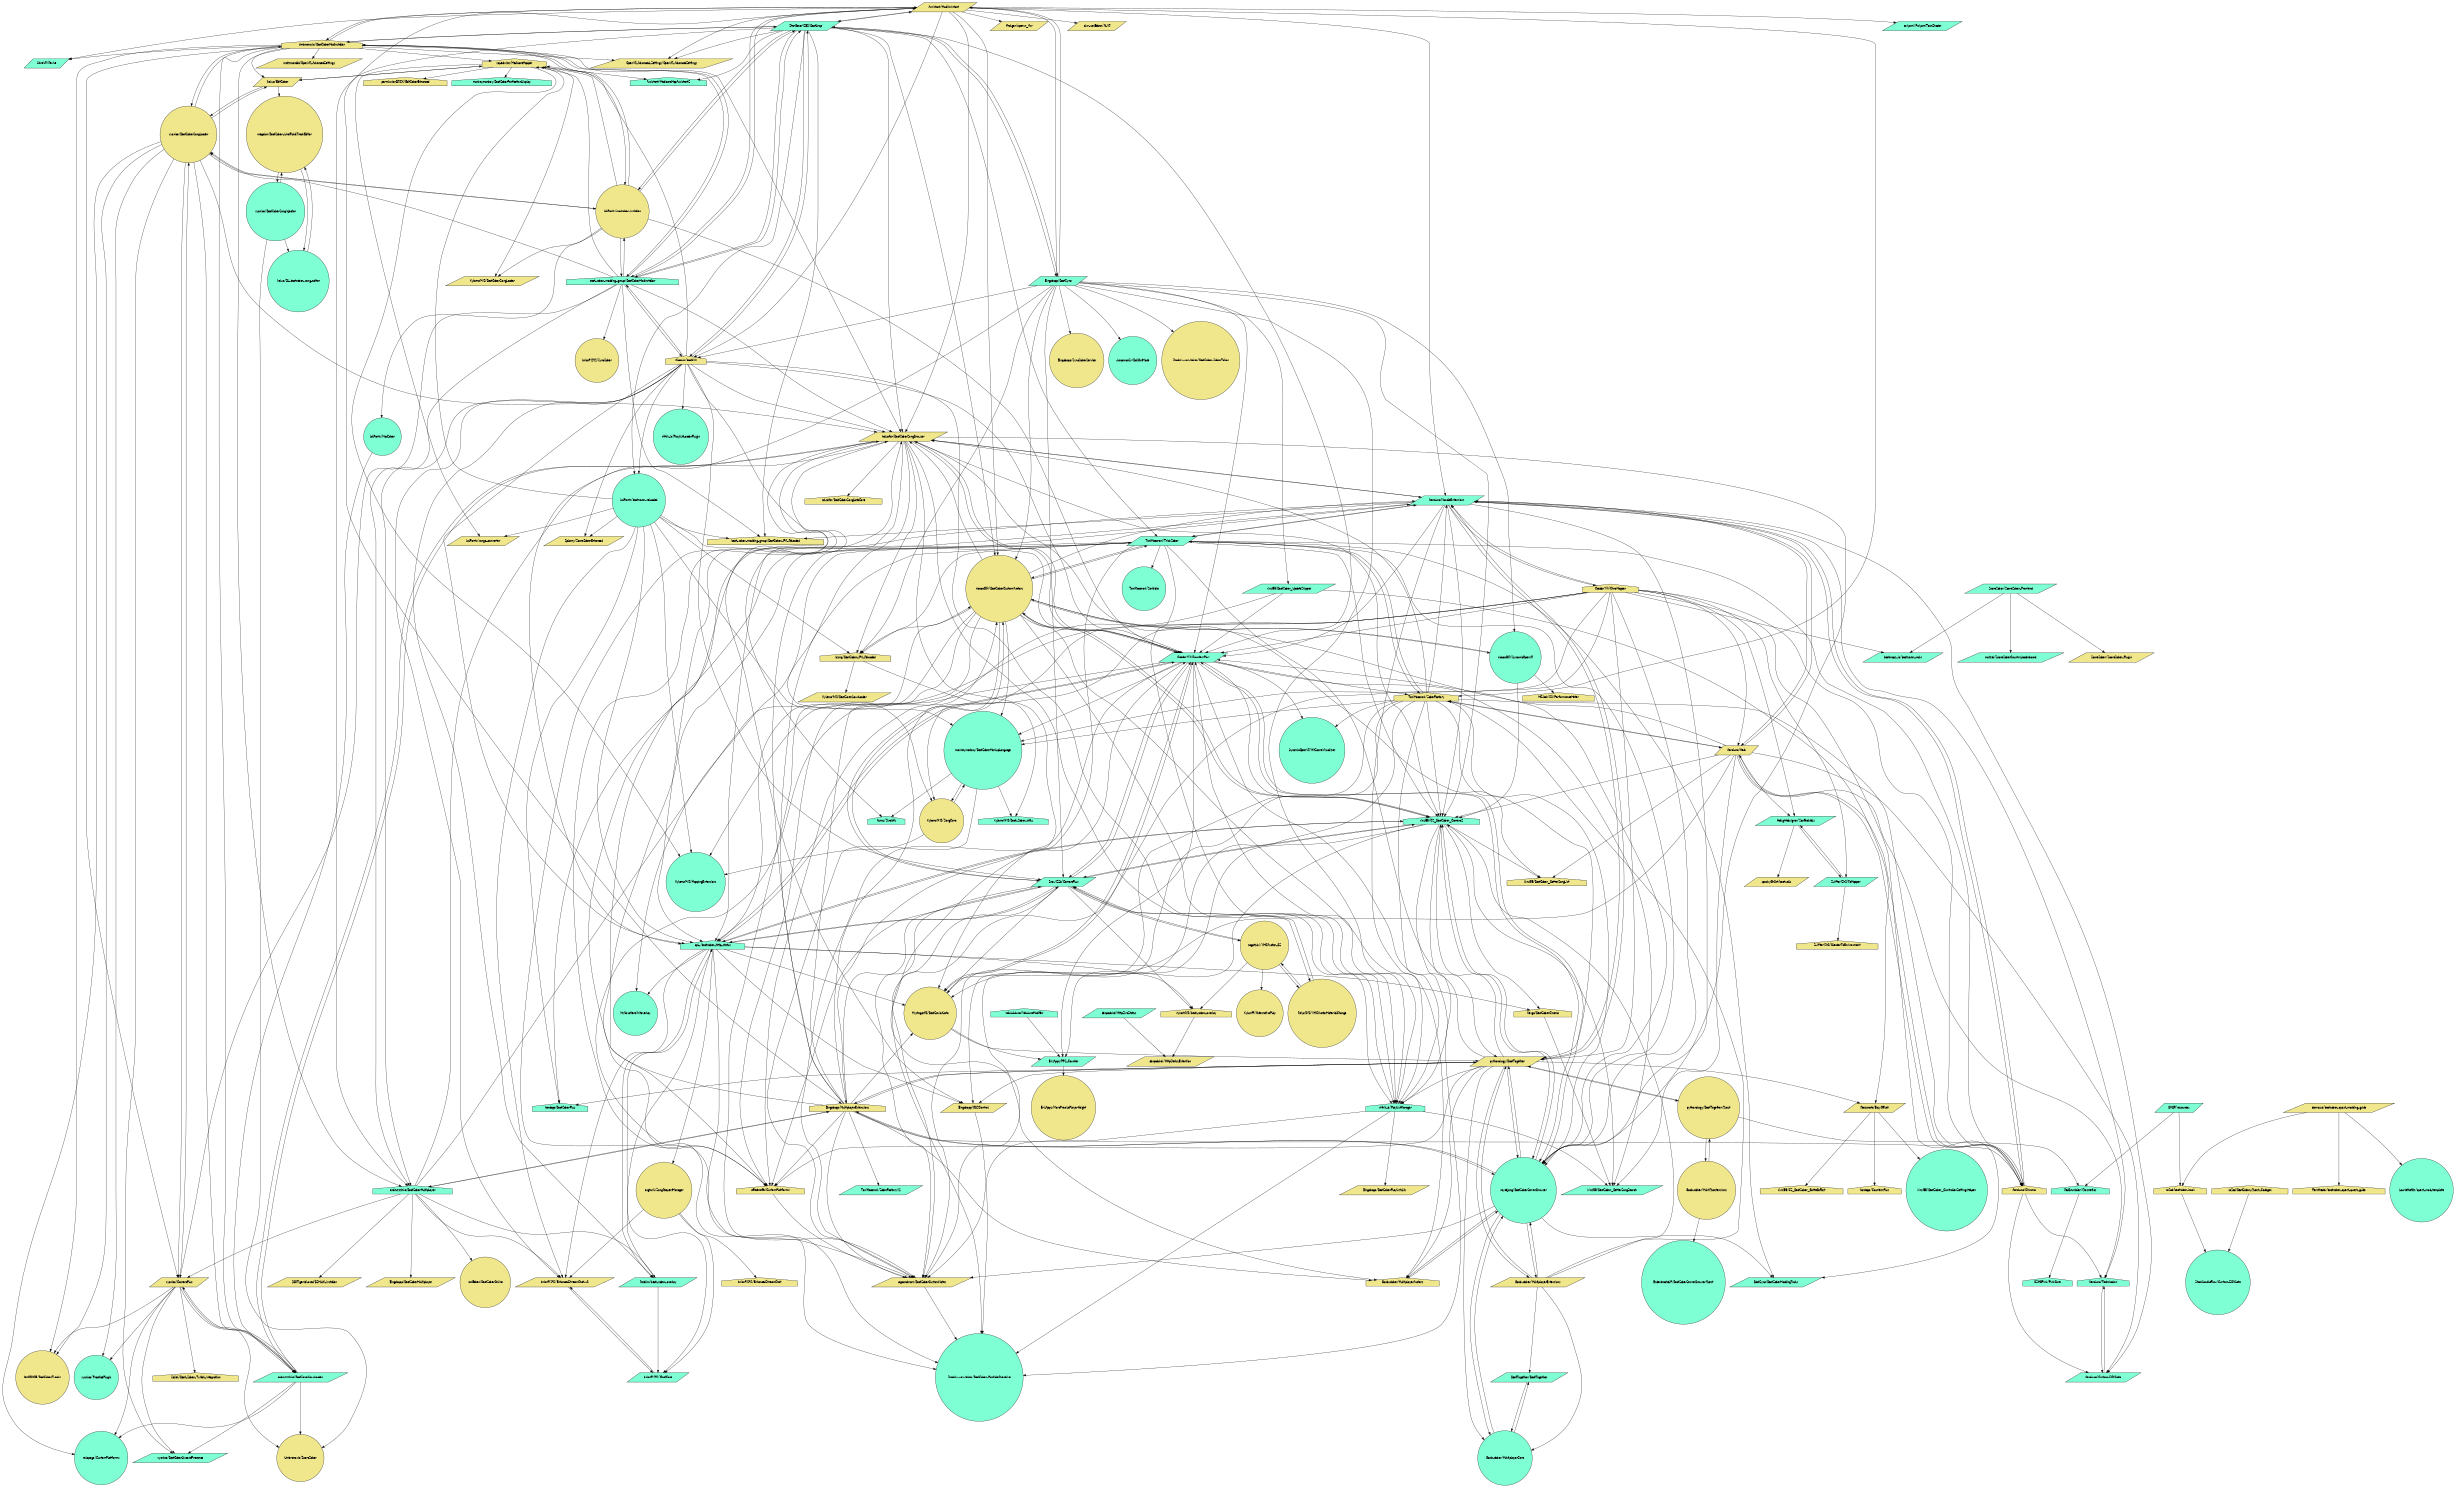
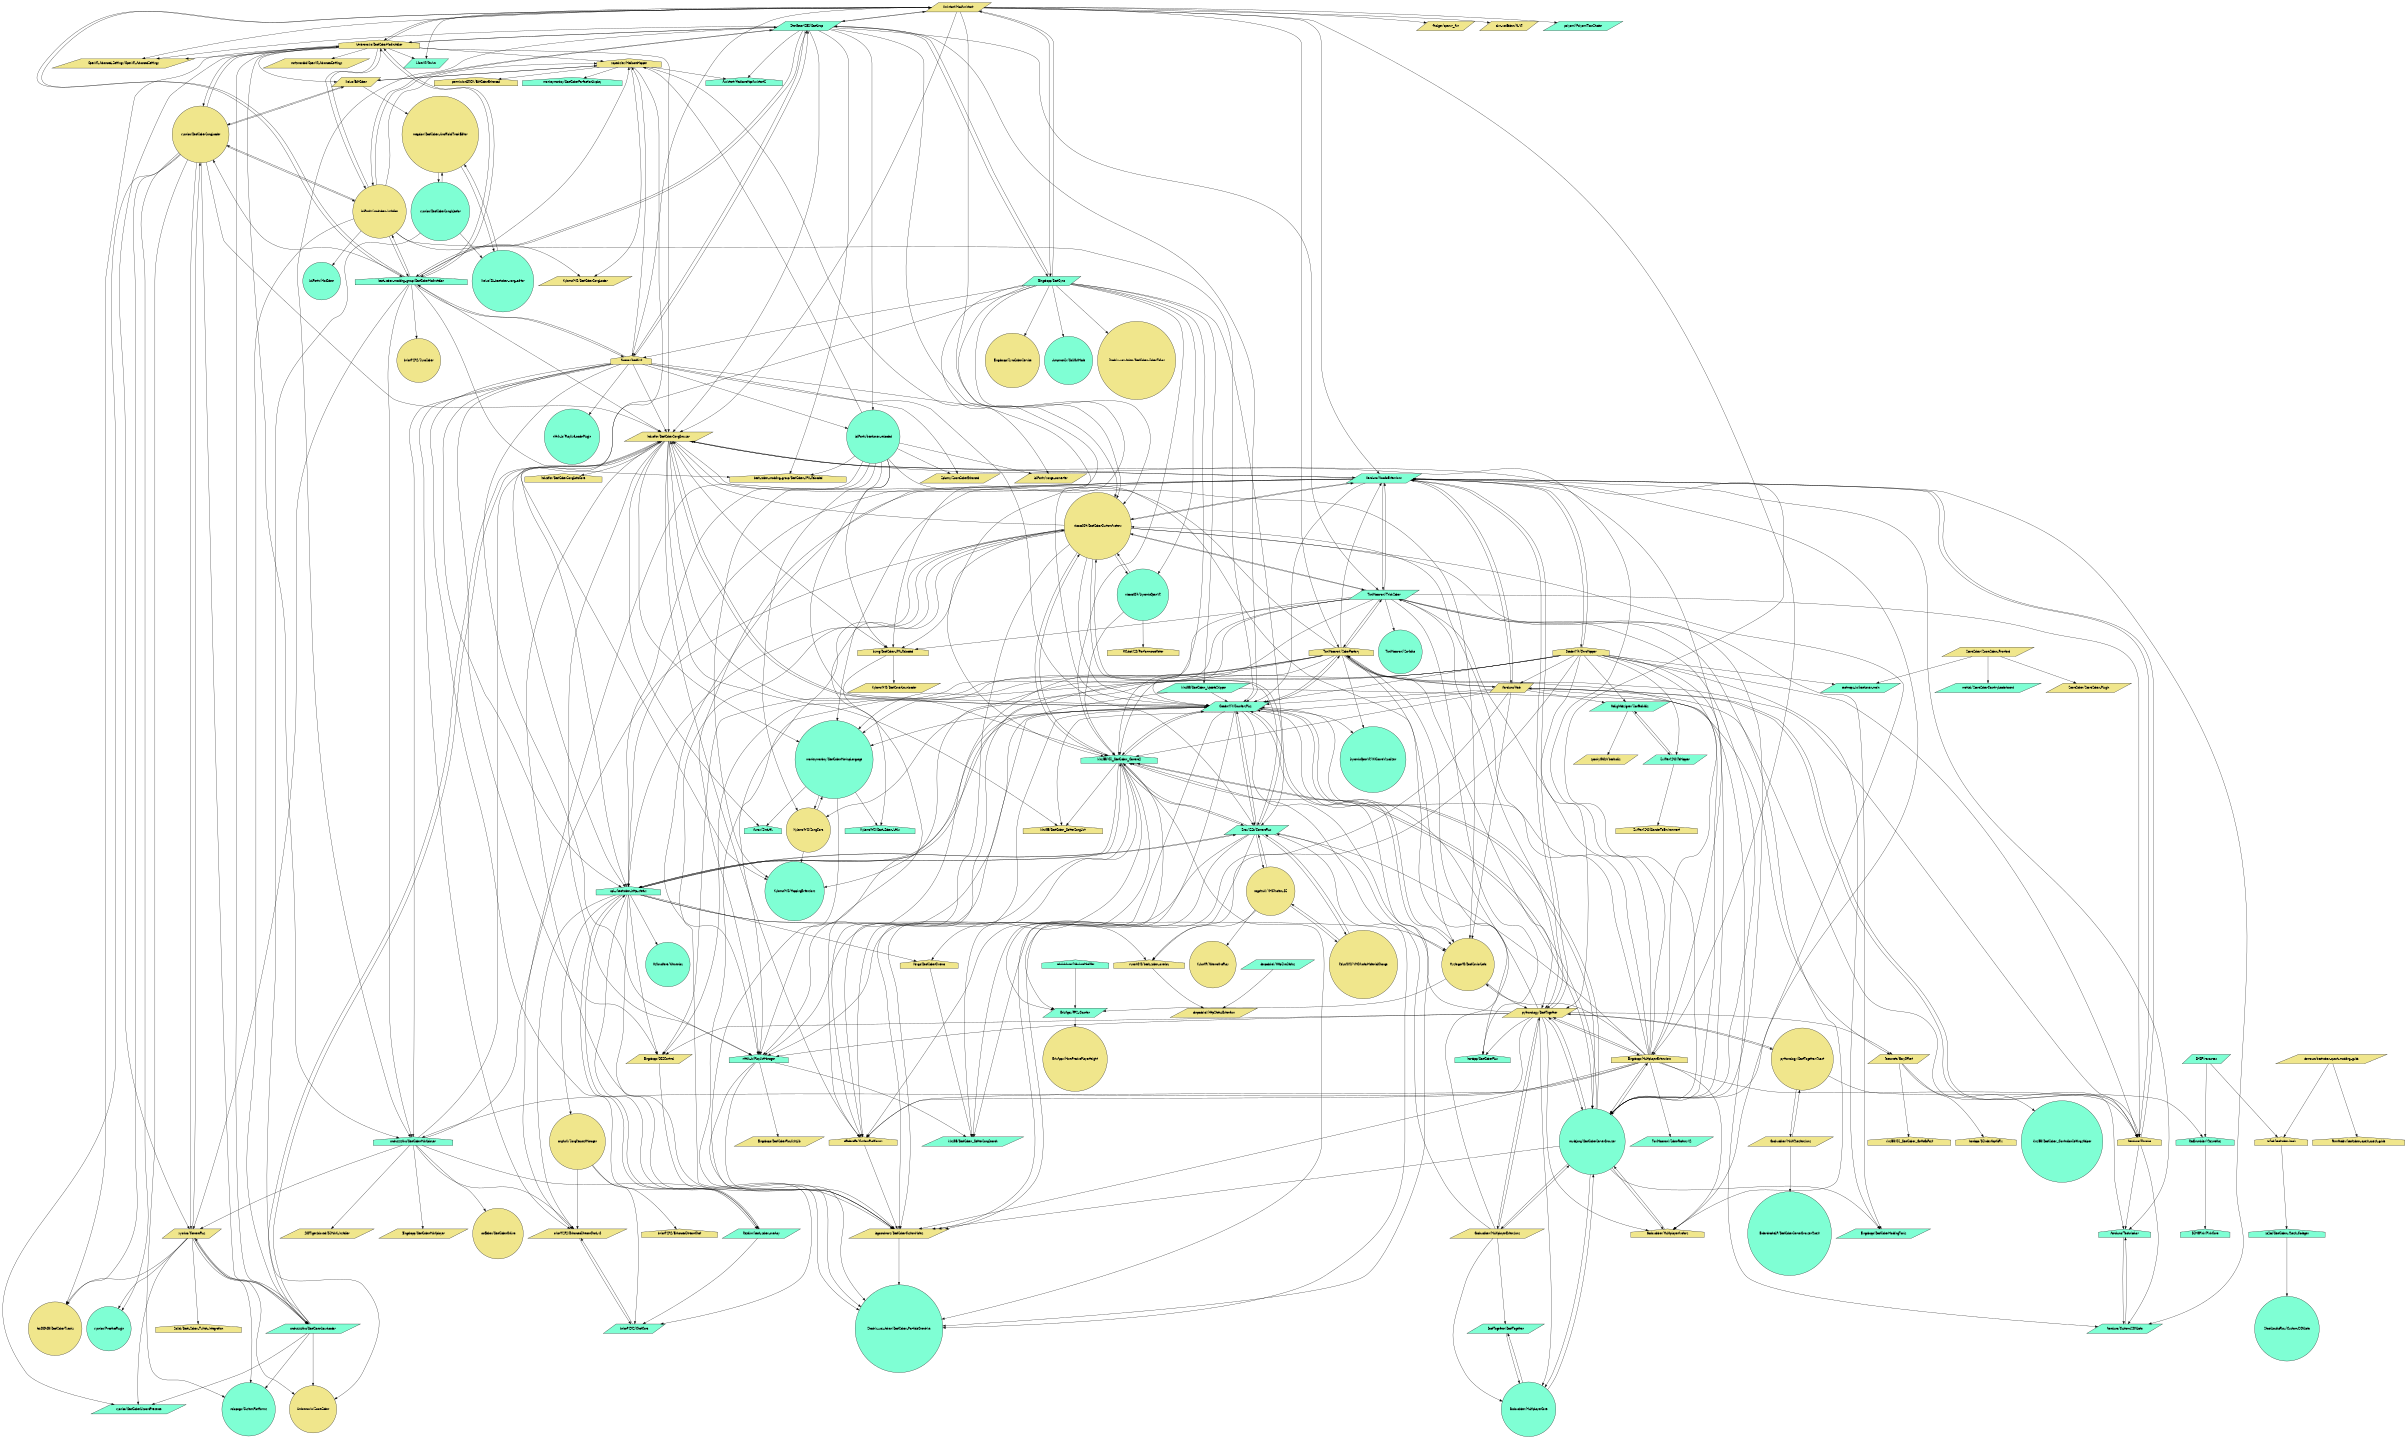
(1155, 518) -> (1241, 500)
(2011, 589) -> (1988, 652)
(800, 642) -> (833, 698)
none -> (1306, 684)
none -> (1160, 728)
(303, 923) -> (256, 757)
(628, 1150) -> none
(1707, 1190) -> (1791, 1142)
(1875, 1190) -> (1986, 1142)
(2250, 1190) -> (2287, 1234)
(2422, 1190) -> none
(2193, 1222) -> (2284, 1186)
(1776, 1282) -> (1883, 1234)
